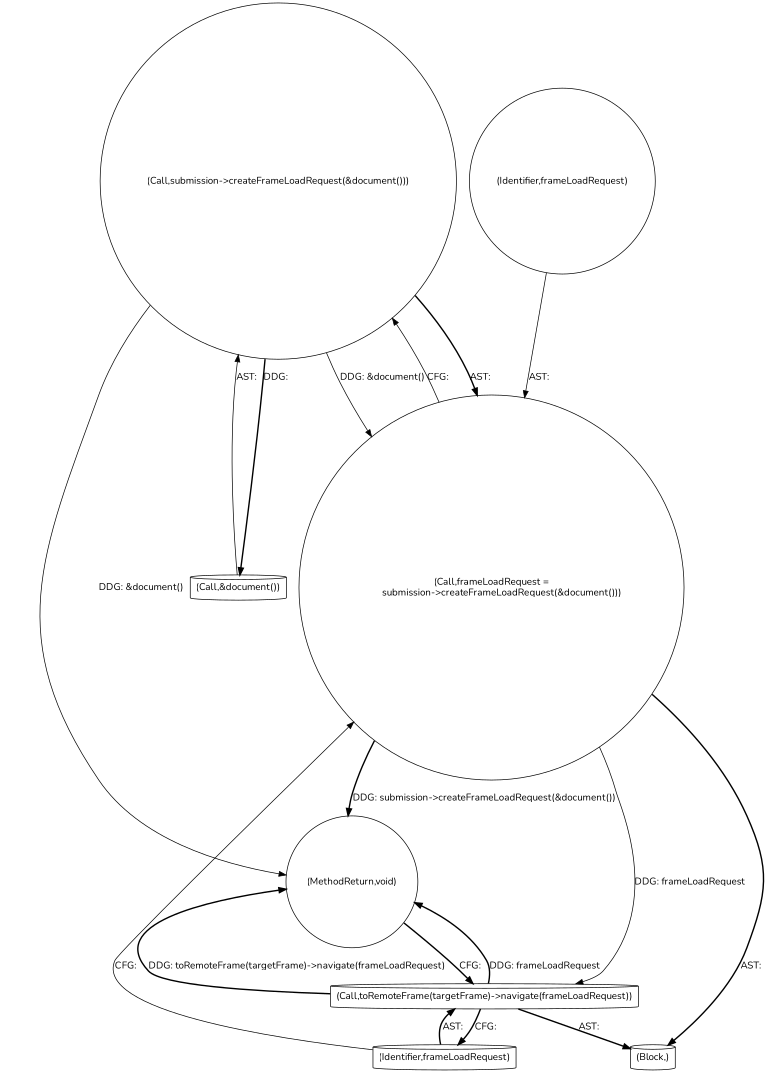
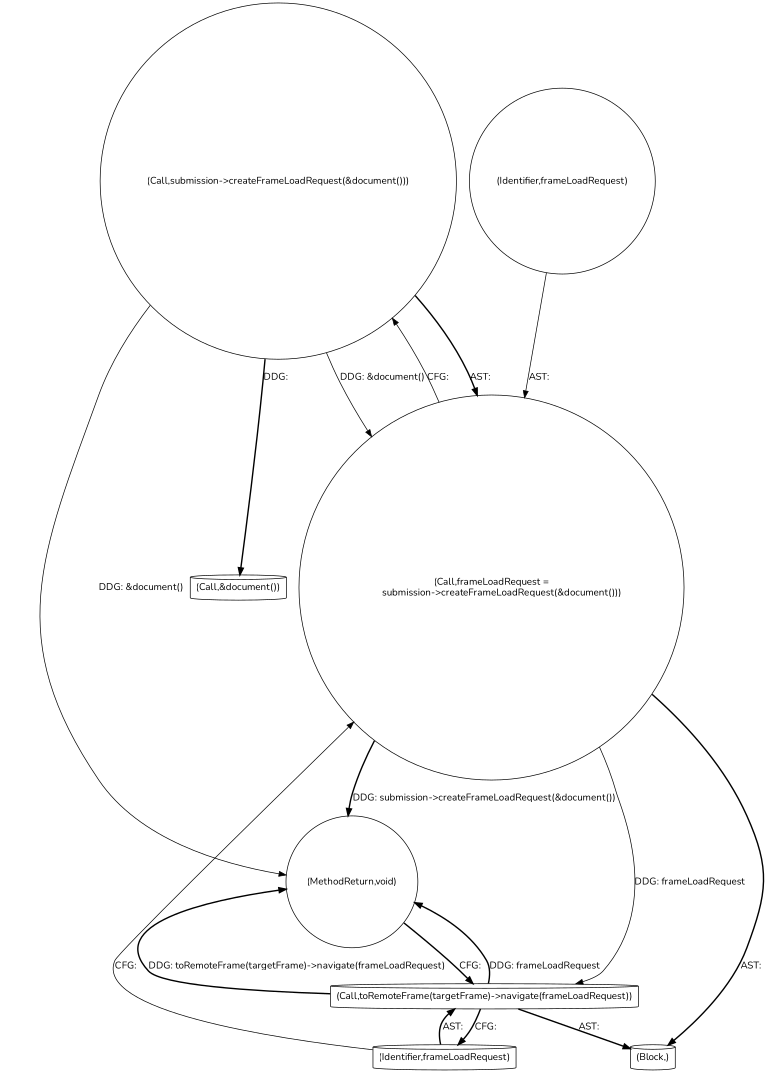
(232, 468) -> none
